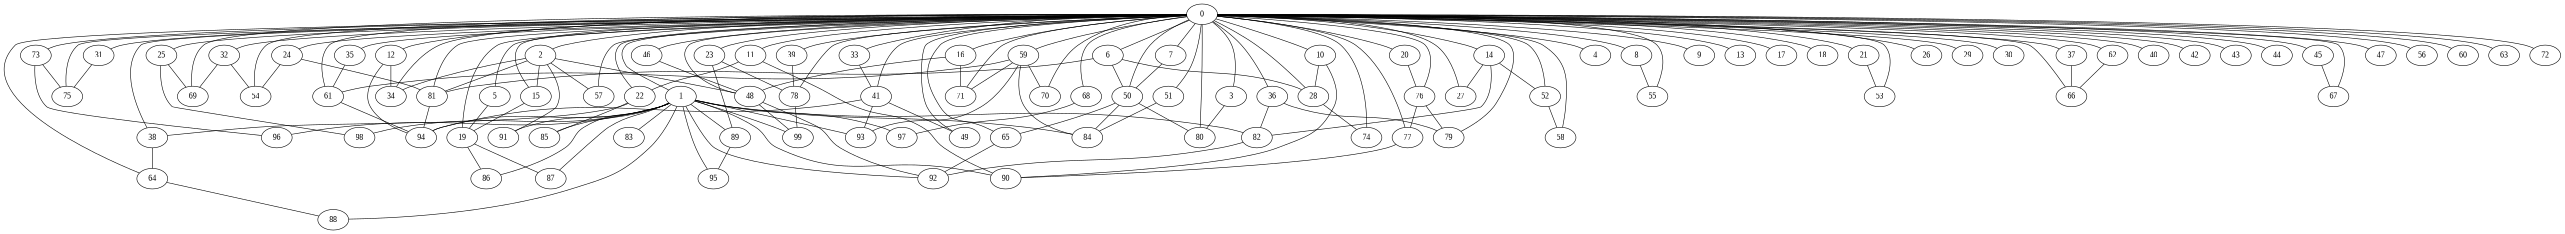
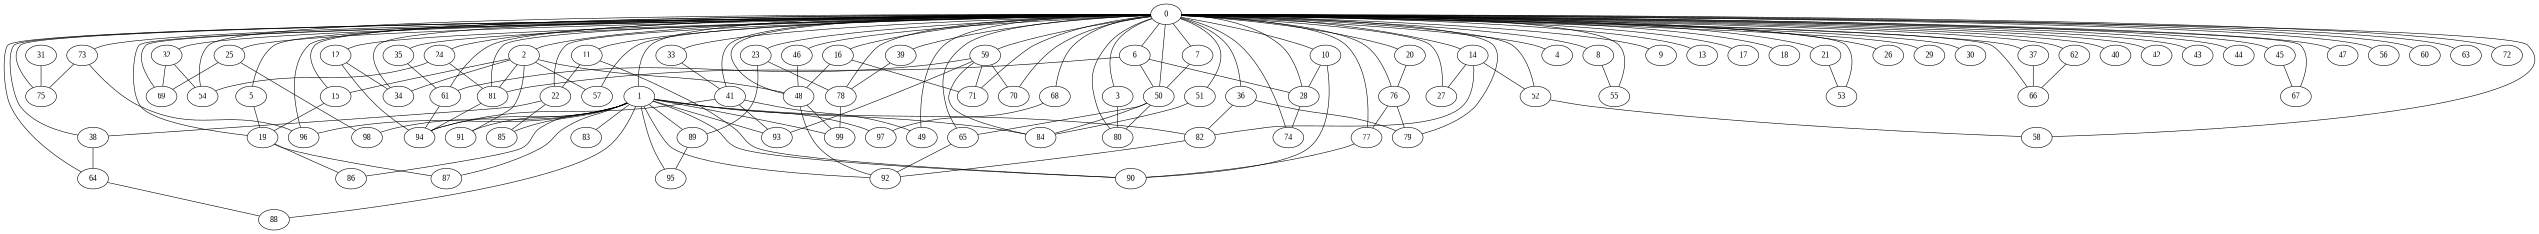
(648, 22) -> (686, 19)
